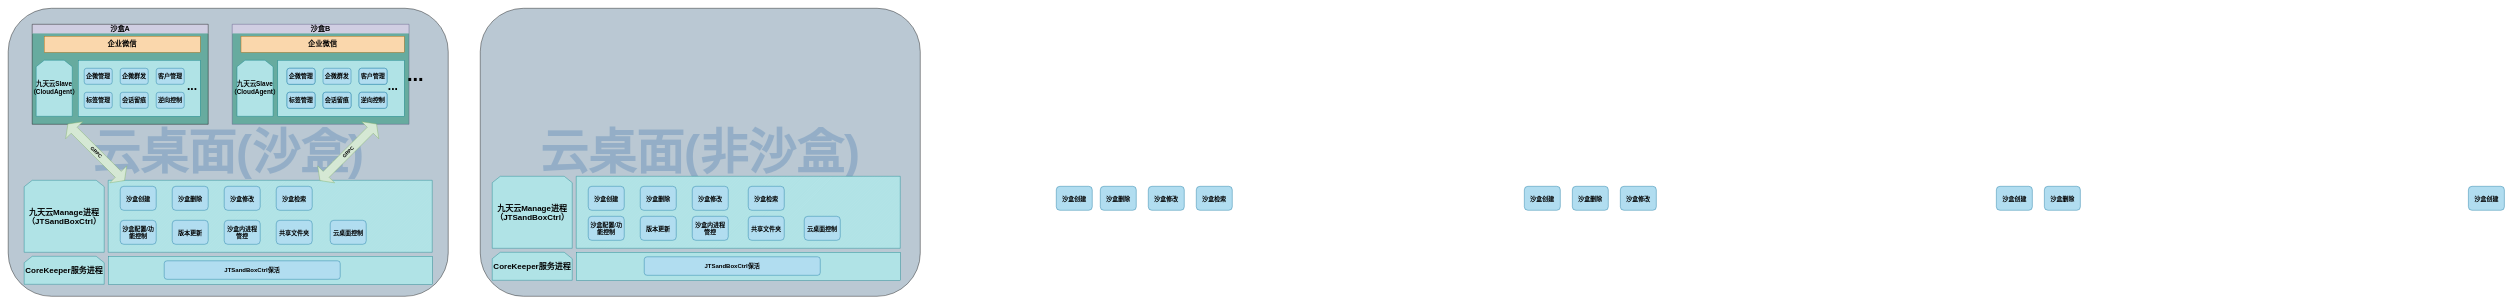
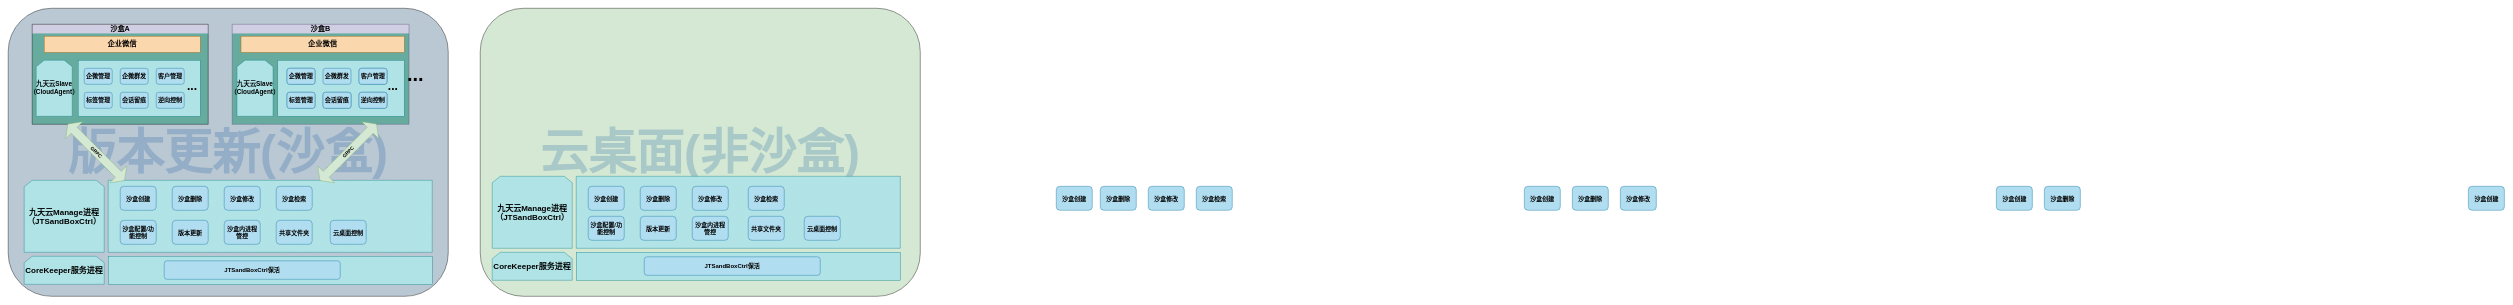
(228, 152) -> (228, 152)
(700, 152) -> (700, 152)
